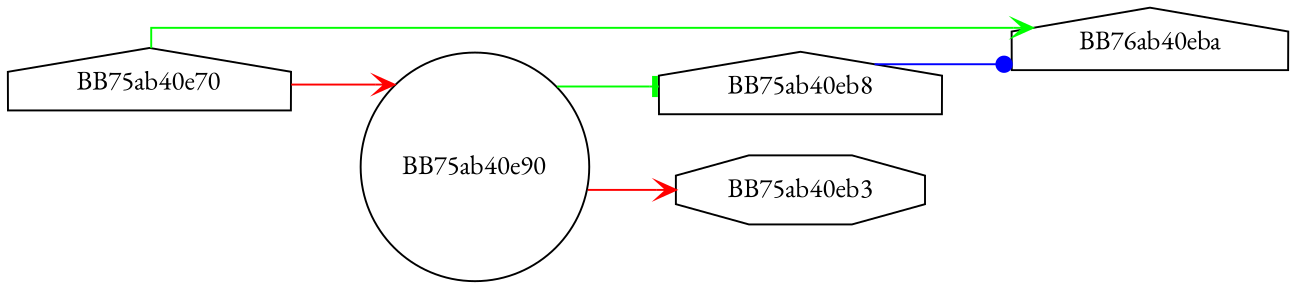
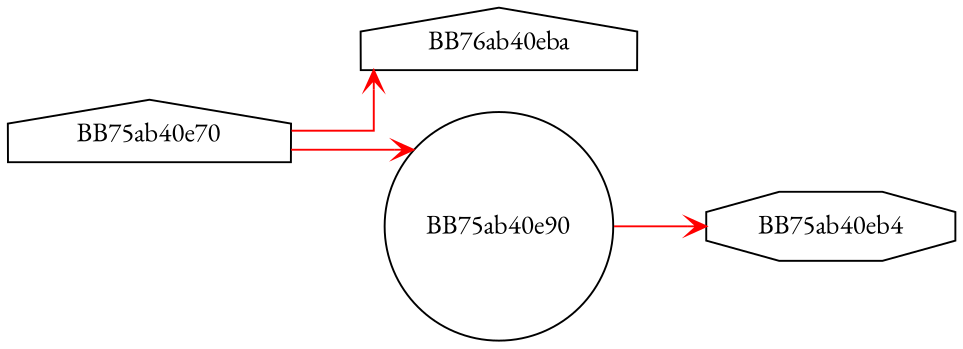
(572, 28) -> (353, 131)
(800, 86) -> none
(800, 190) -> (831, 226)
